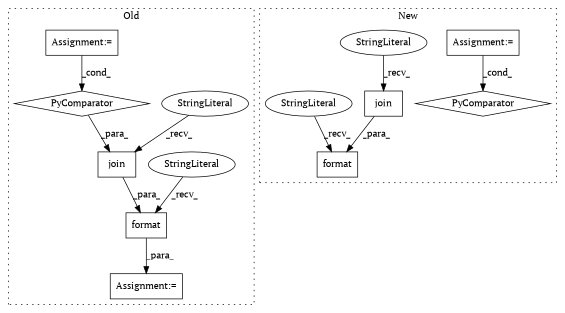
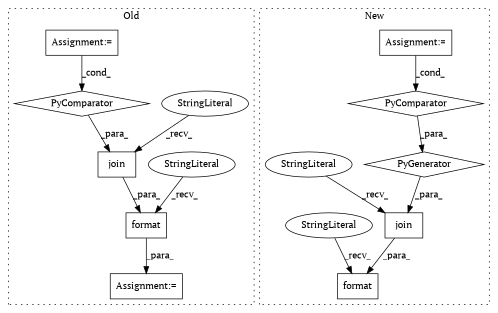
none -> (424, 164)
